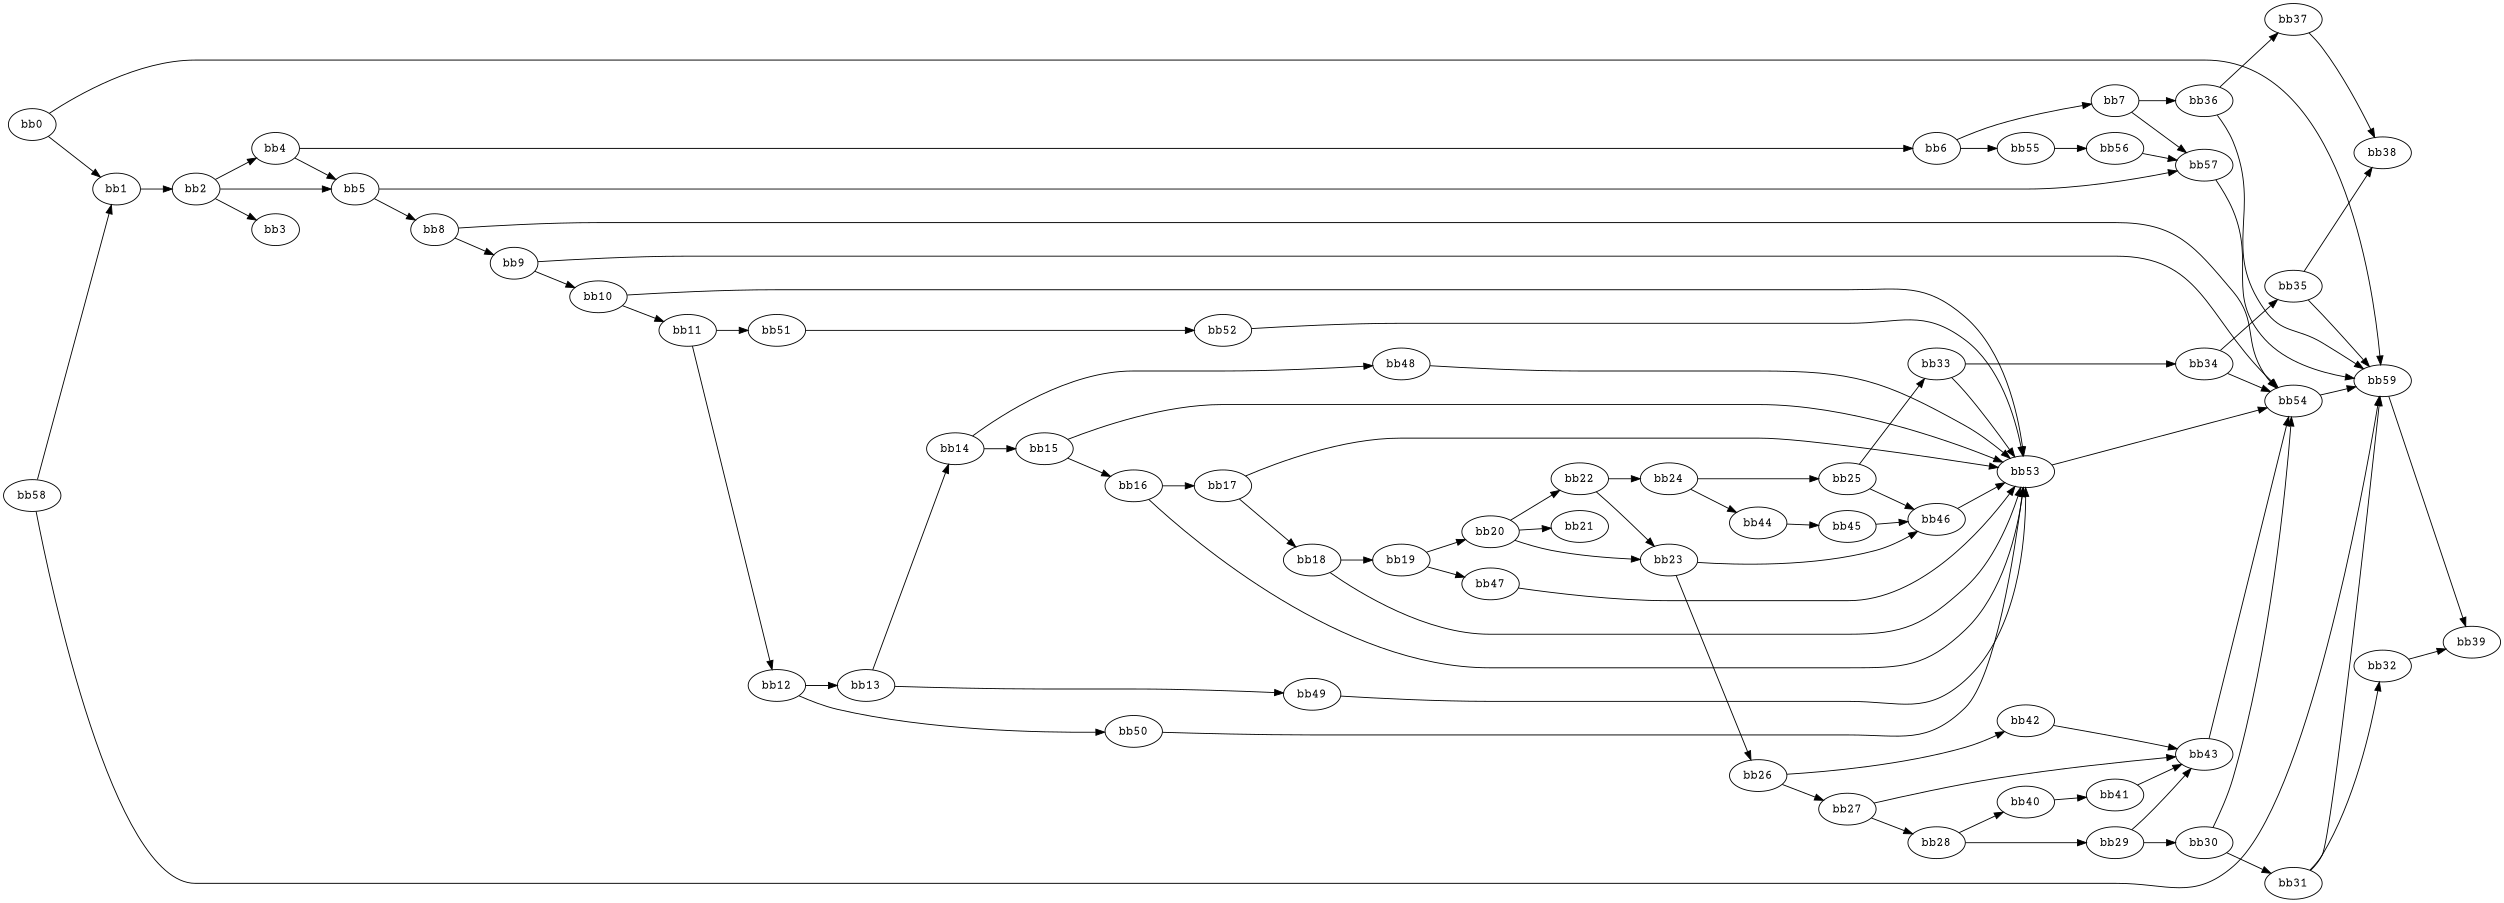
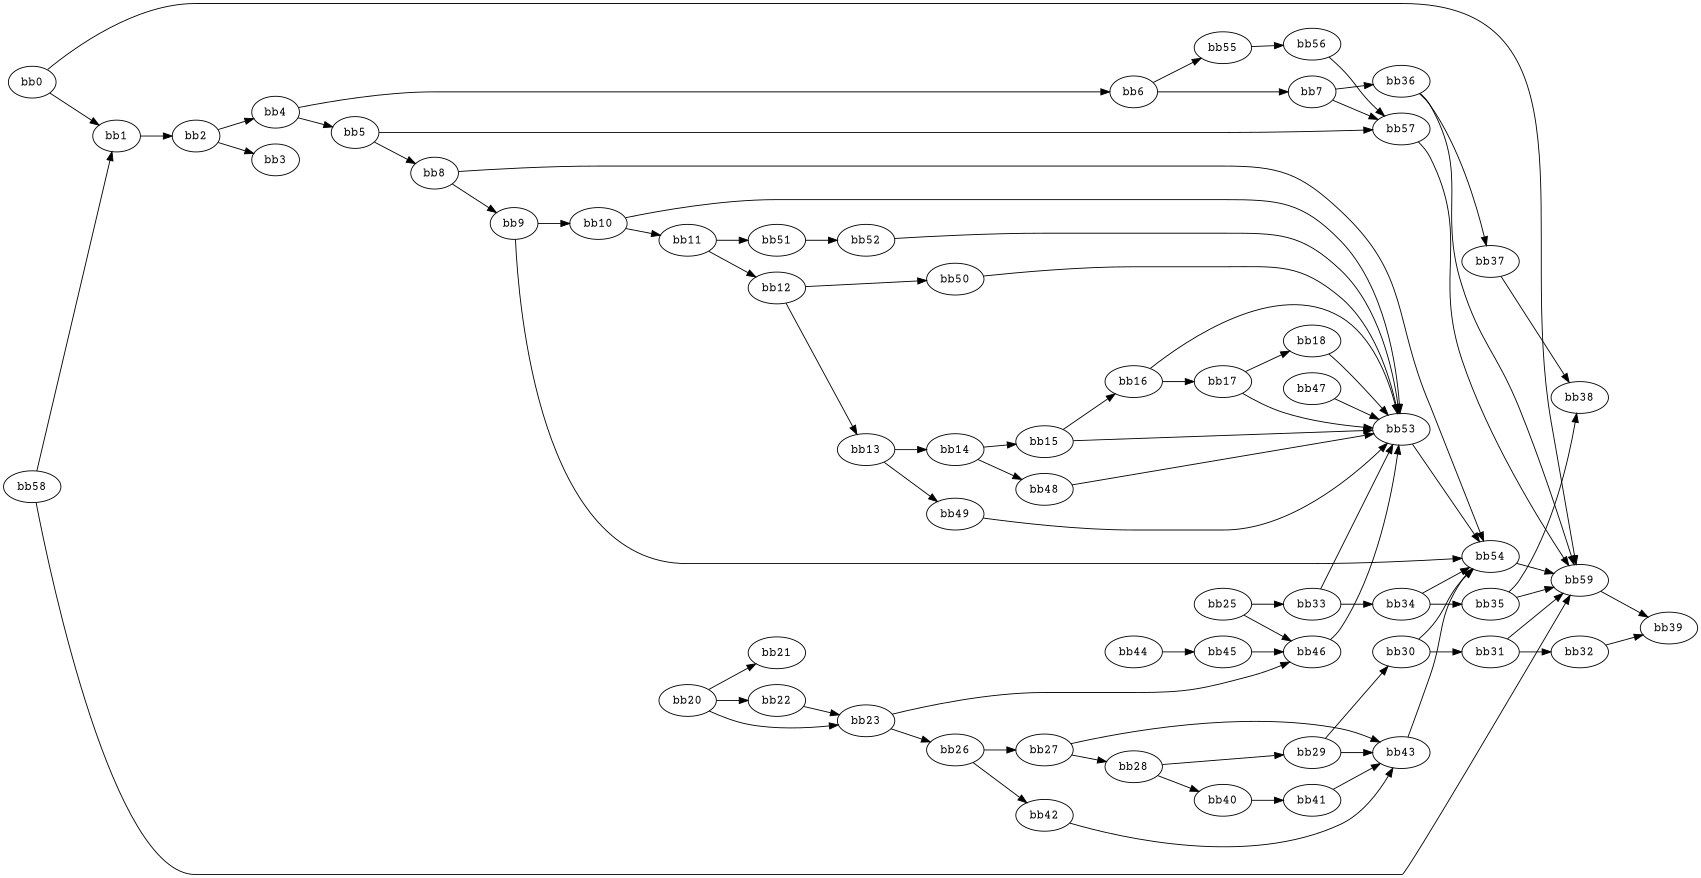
(271, 189) -> none
(1669, 479) -> none
(1401, 560) -> none
